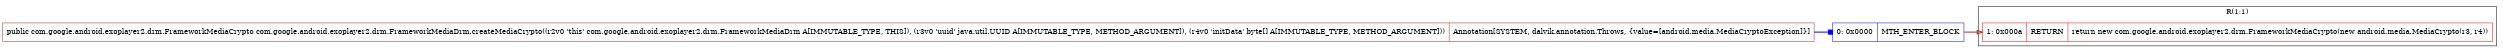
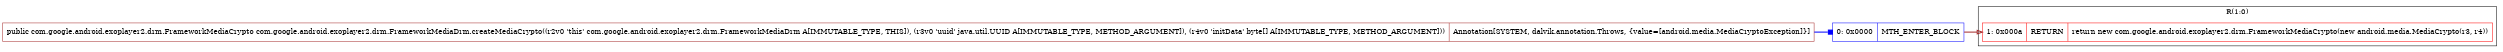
(2237, 12) -> (2237, 12)
